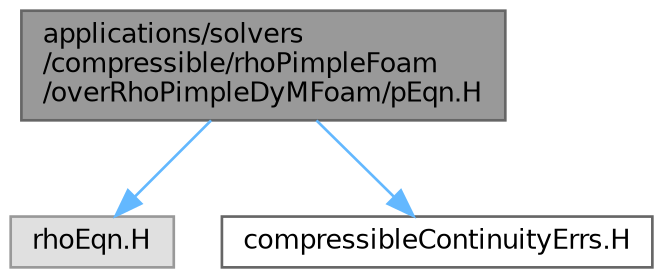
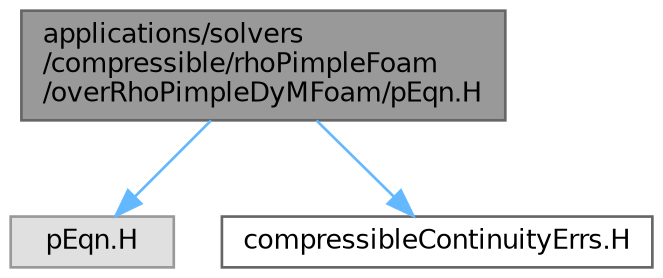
(92, 242) -> (92, 242)
